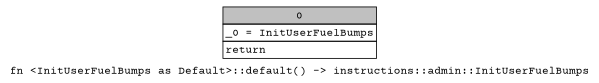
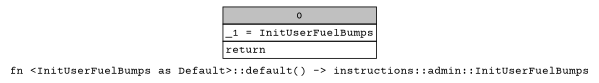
(300, 32) -> (300, 32)
